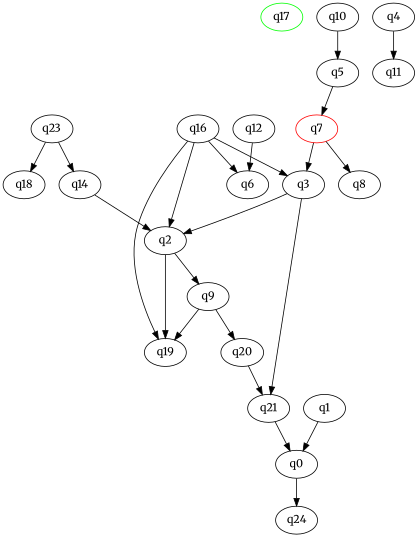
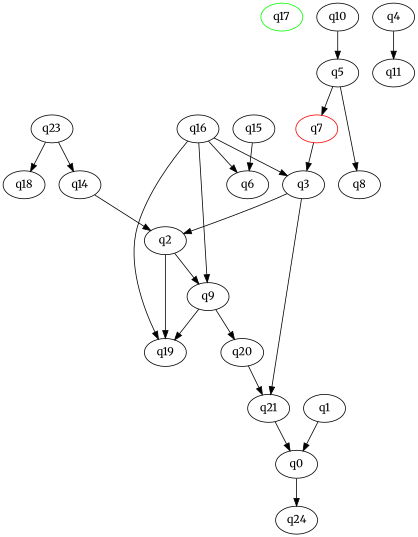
(254, 129) -> (254, 129)
(336, 154) -> (348, 125)
(183, 181) -> (203, 209)
